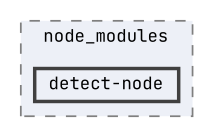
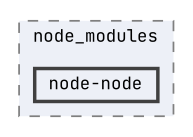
(107, 85) -> (96, 85)
